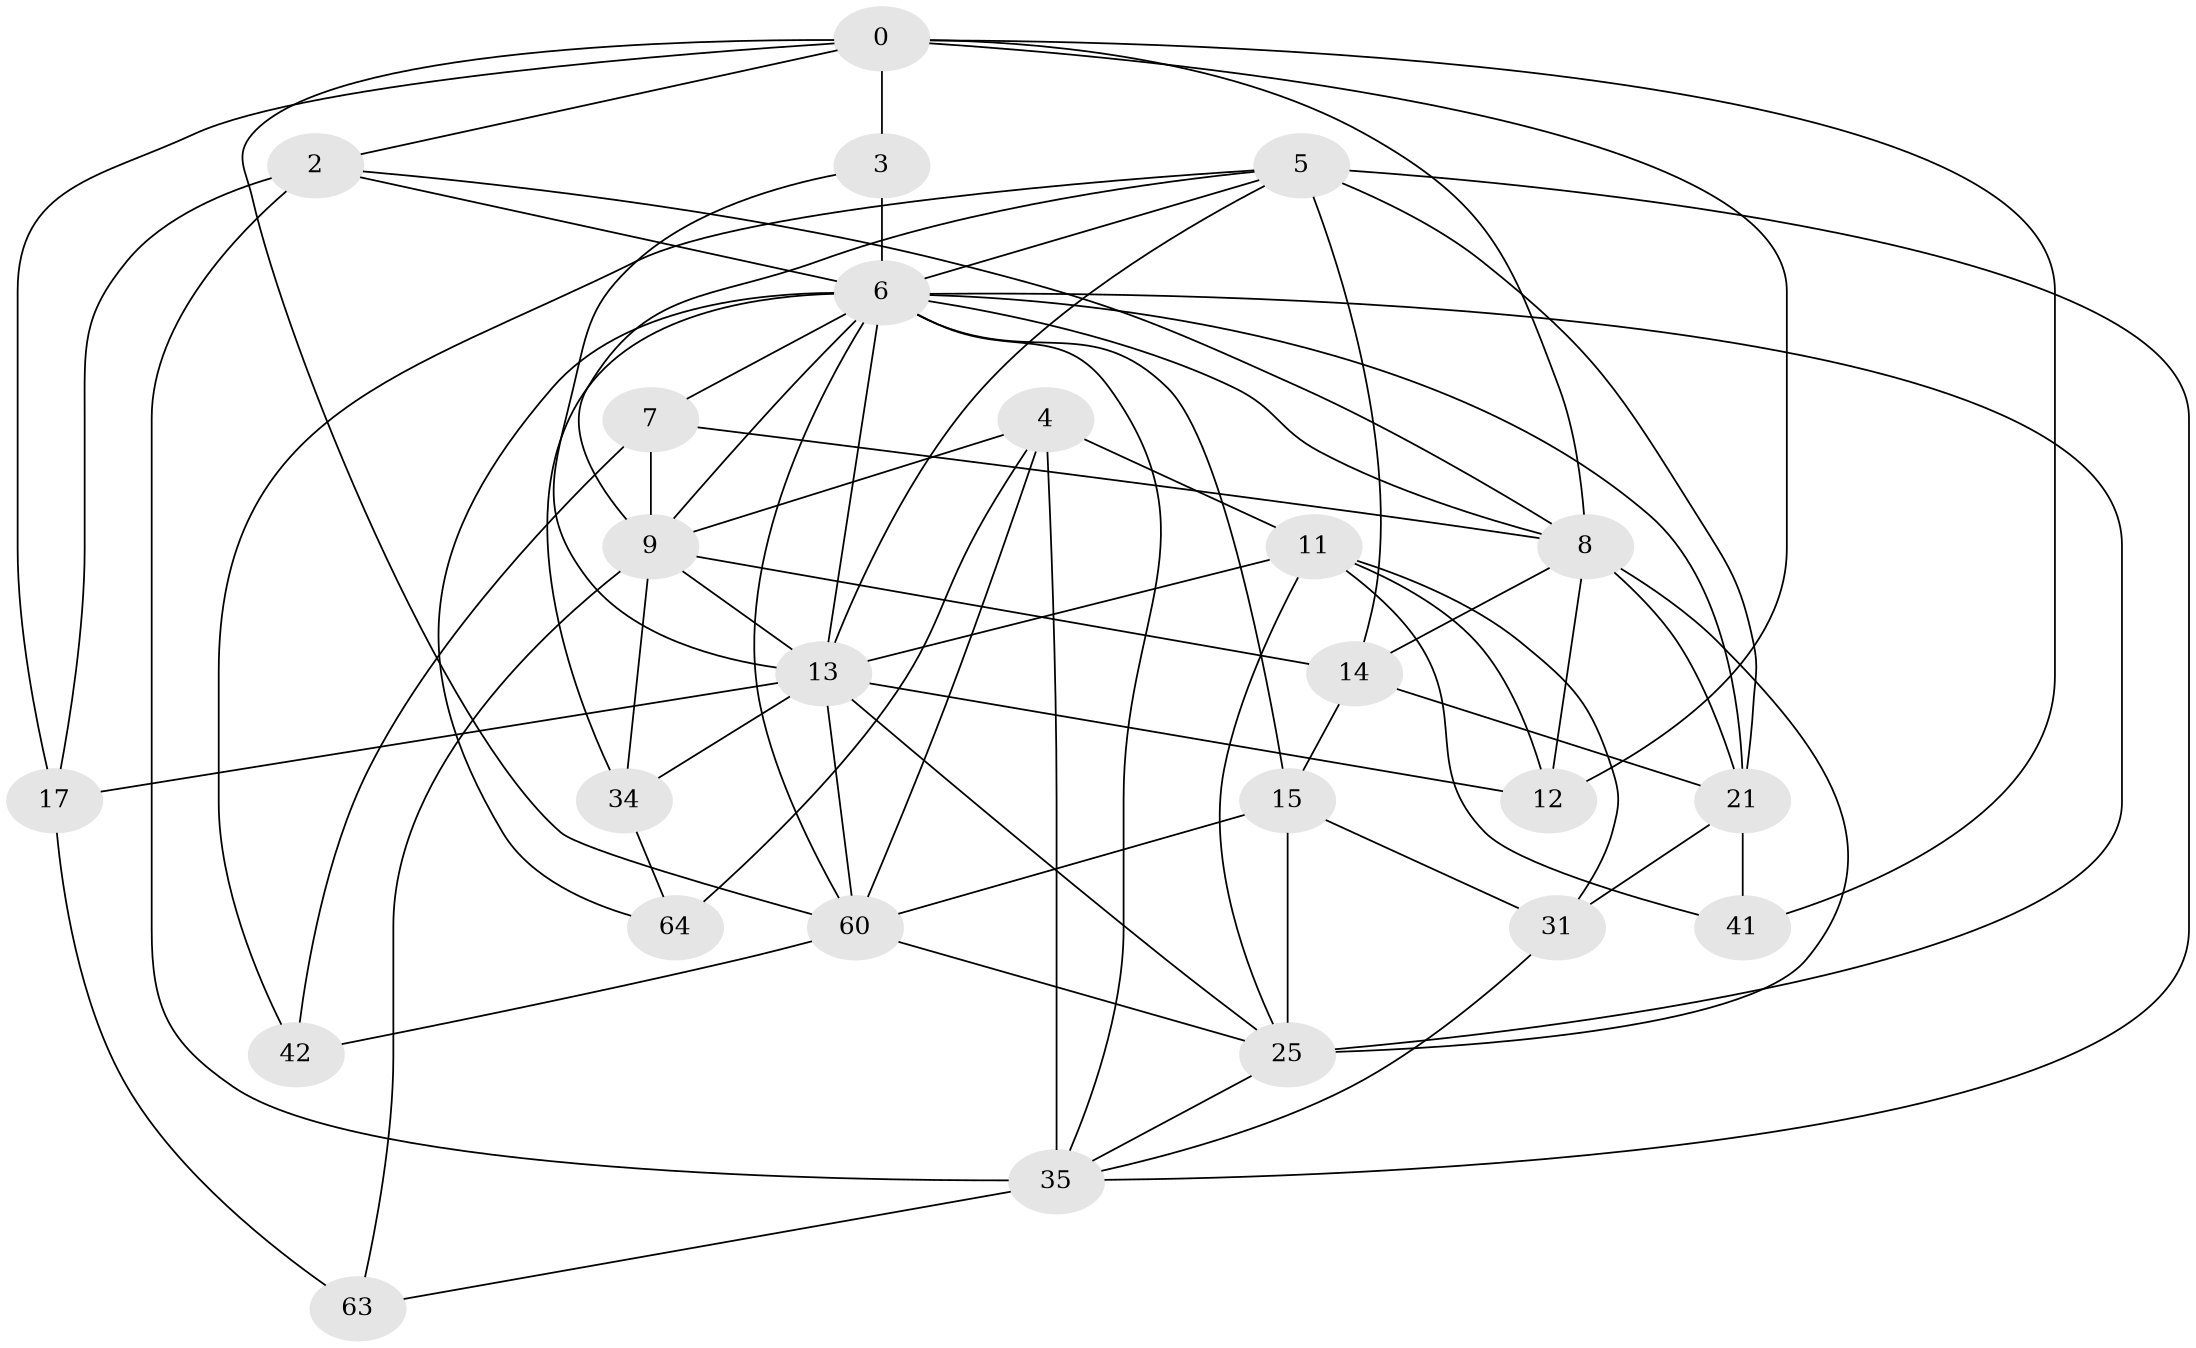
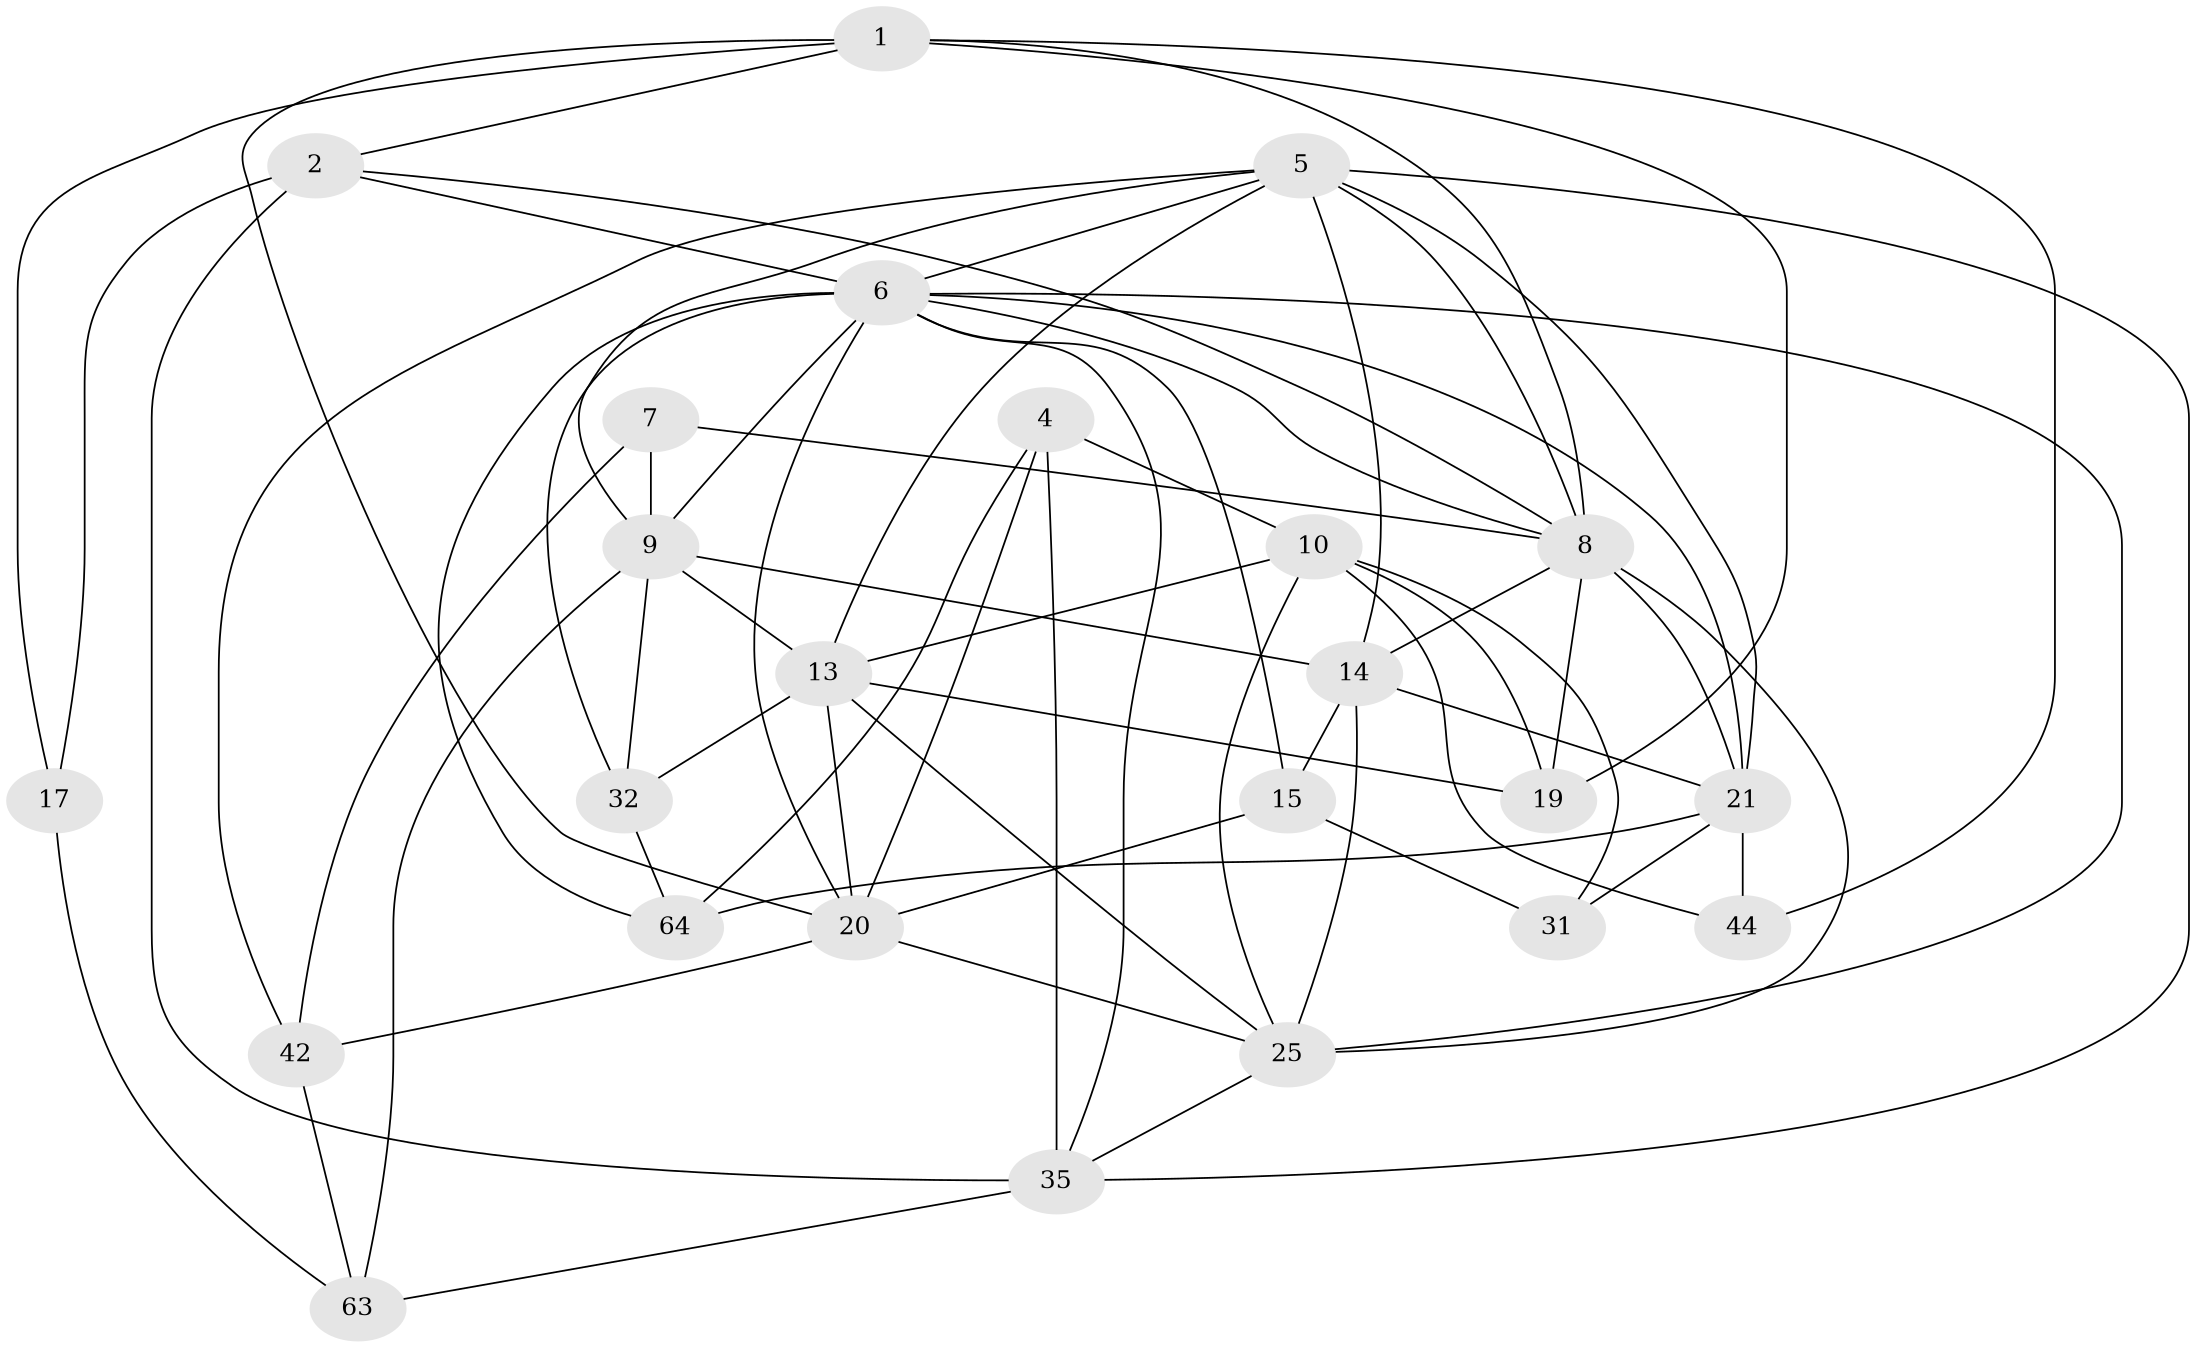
(882, 39) -> (882, 39)
(882, 166) -> none
none -> (1486, 329)
(766, 356) -> none
(855, 468) -> none
(841, 486) -> none
(1314, 547) -> (1314, 547)
(439, 737) -> none
(624, 801) -> (624, 801)
(1549, 801) -> (1549, 801)
none -> (1209, 862)
(855, 928) -> (855, 928)
(1288, 928) -> (1343, 876)
(1743, 928) -> (1743, 928)
(1333, 1095) -> none
none -> (327, 1182)
